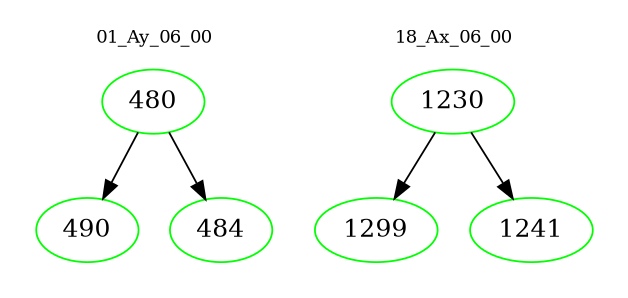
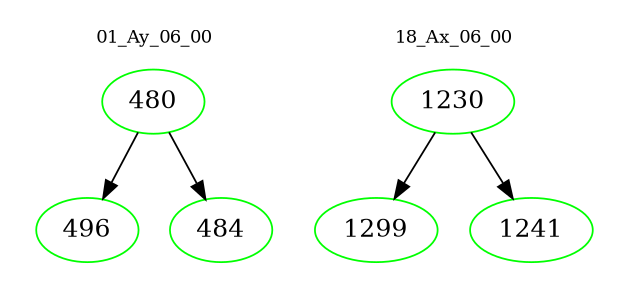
(87, 230) -> (87, 230)
